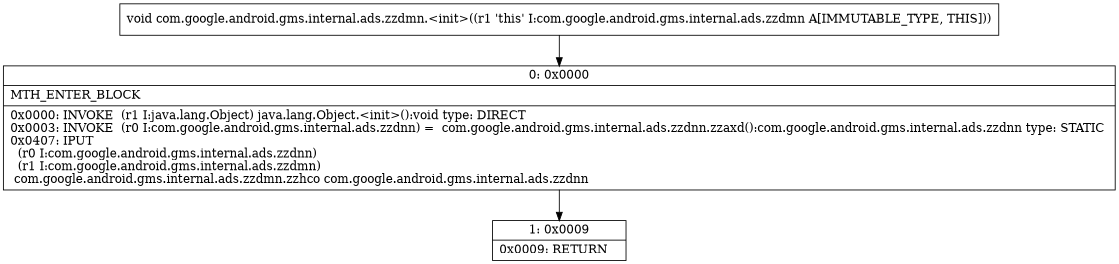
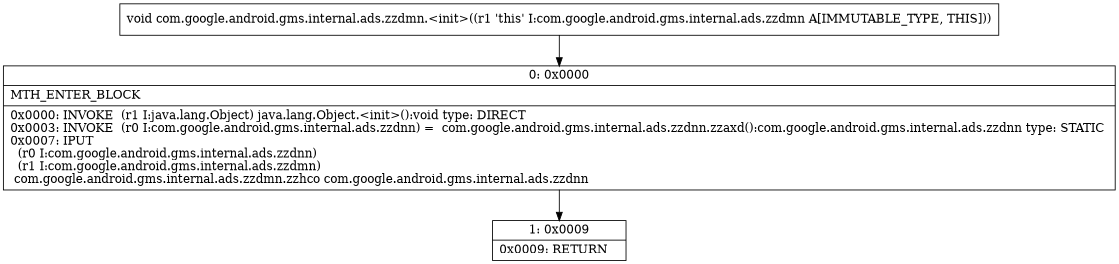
(56, 141) -> (56, 141)
